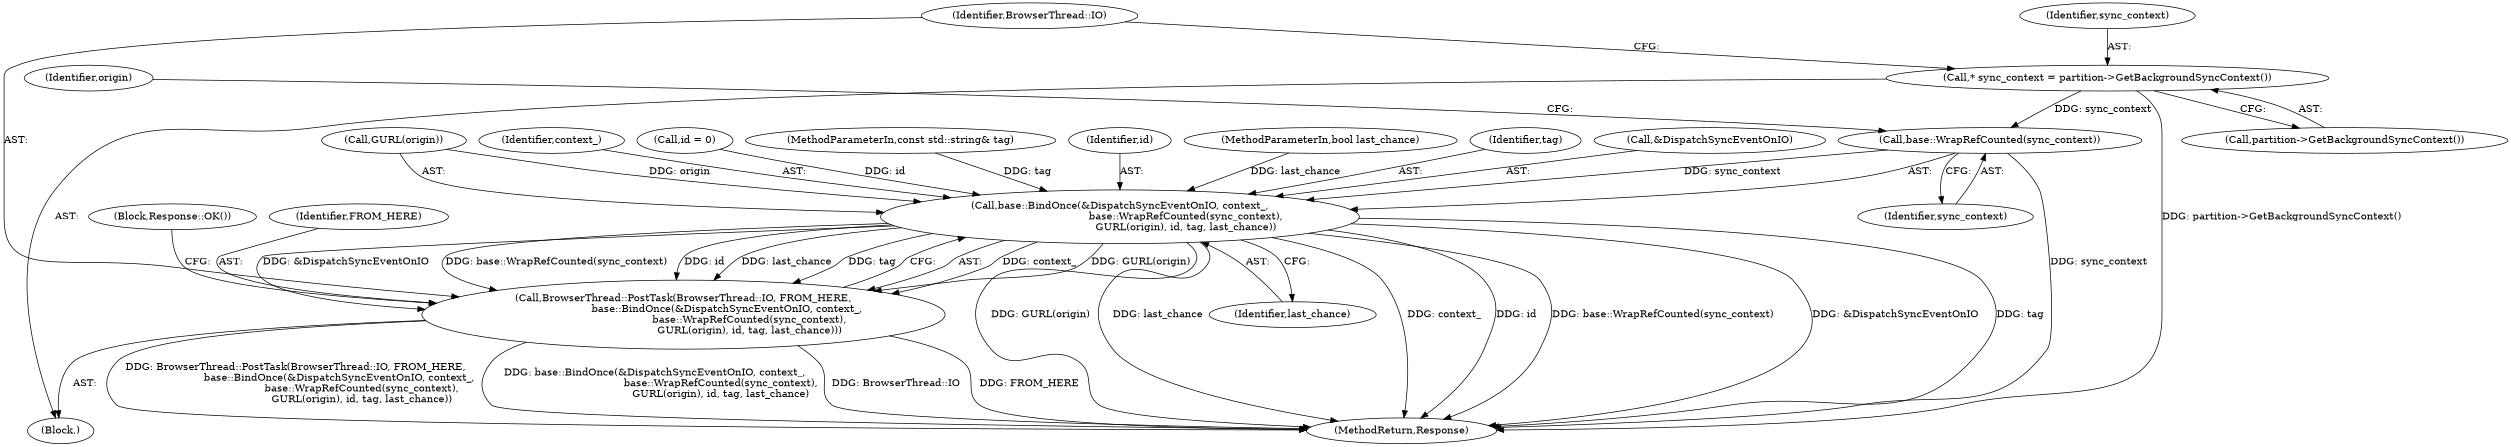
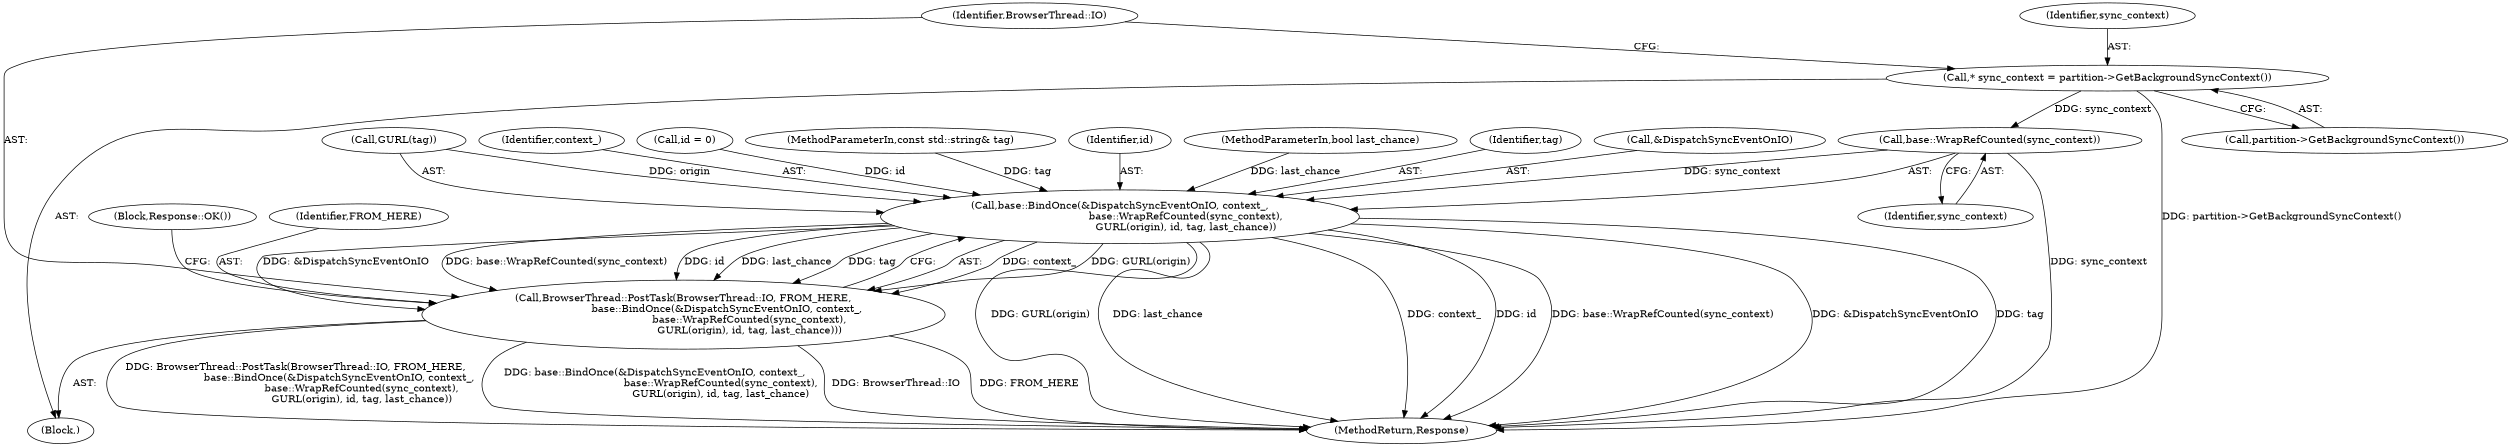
(89, 78) -> none
(394, 140) -> (394, 140)
(1293, 315) -> none
